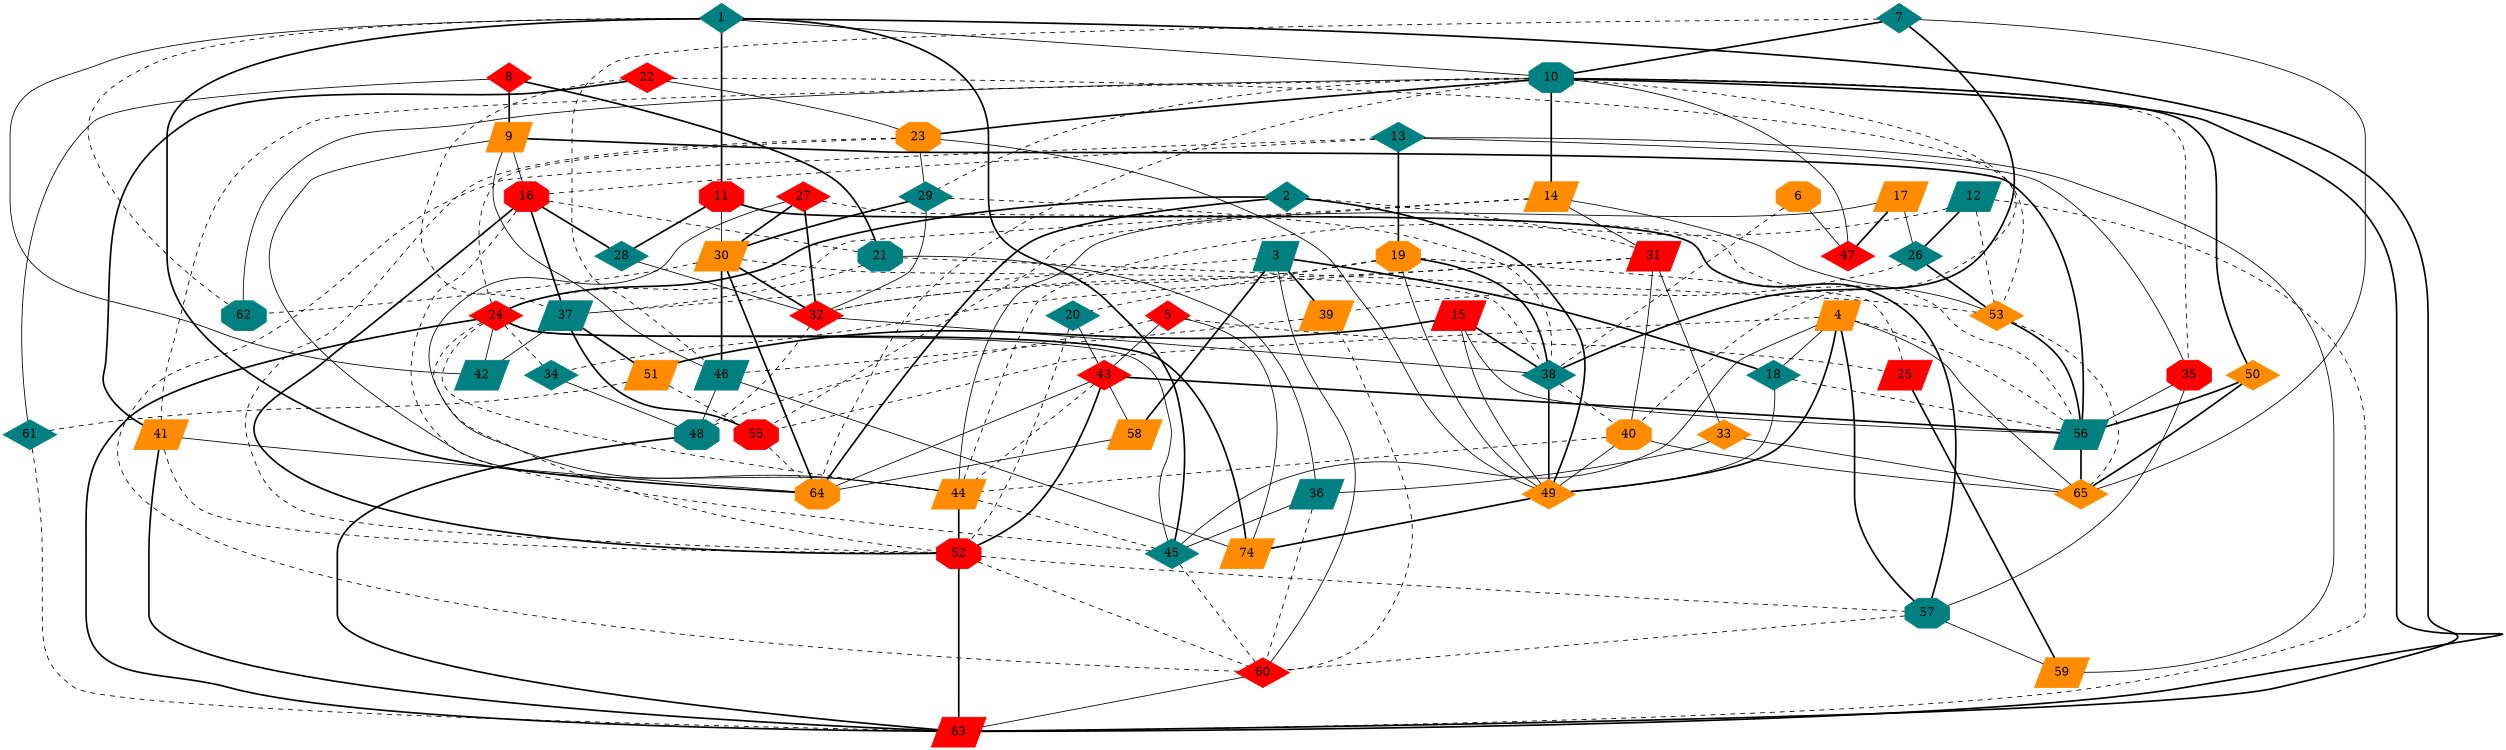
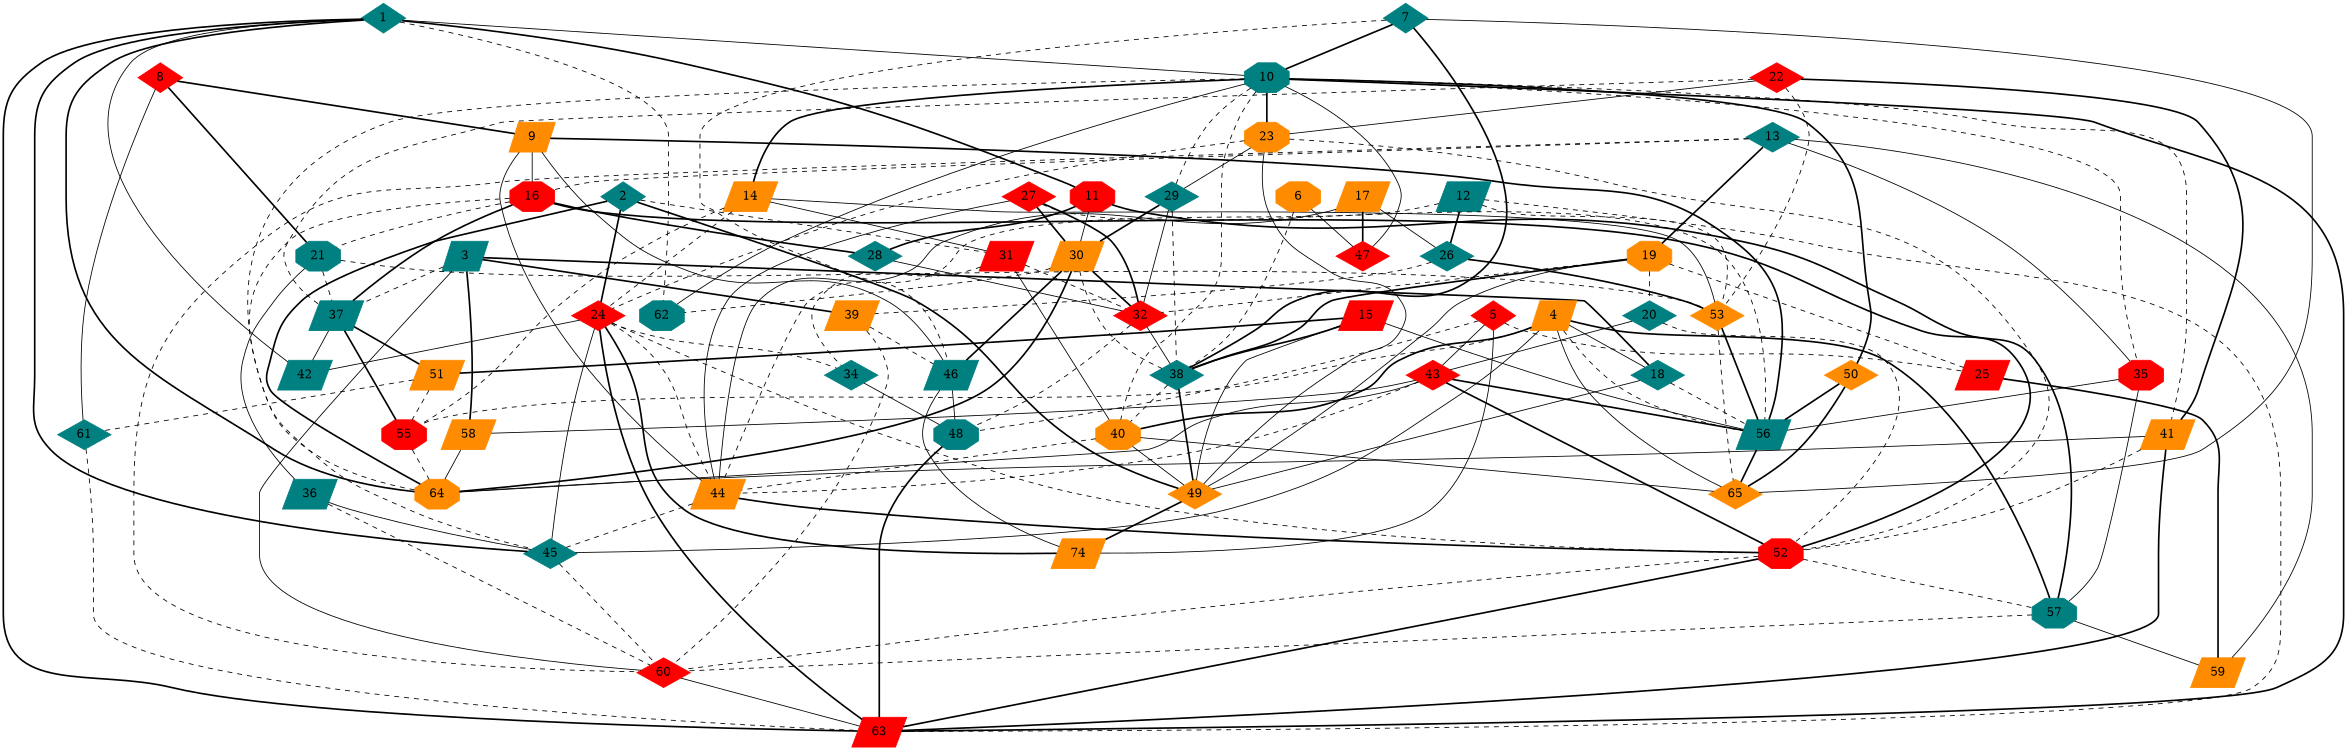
(1724, 435) -> none
(1766, 455) -> (1314, 407)
